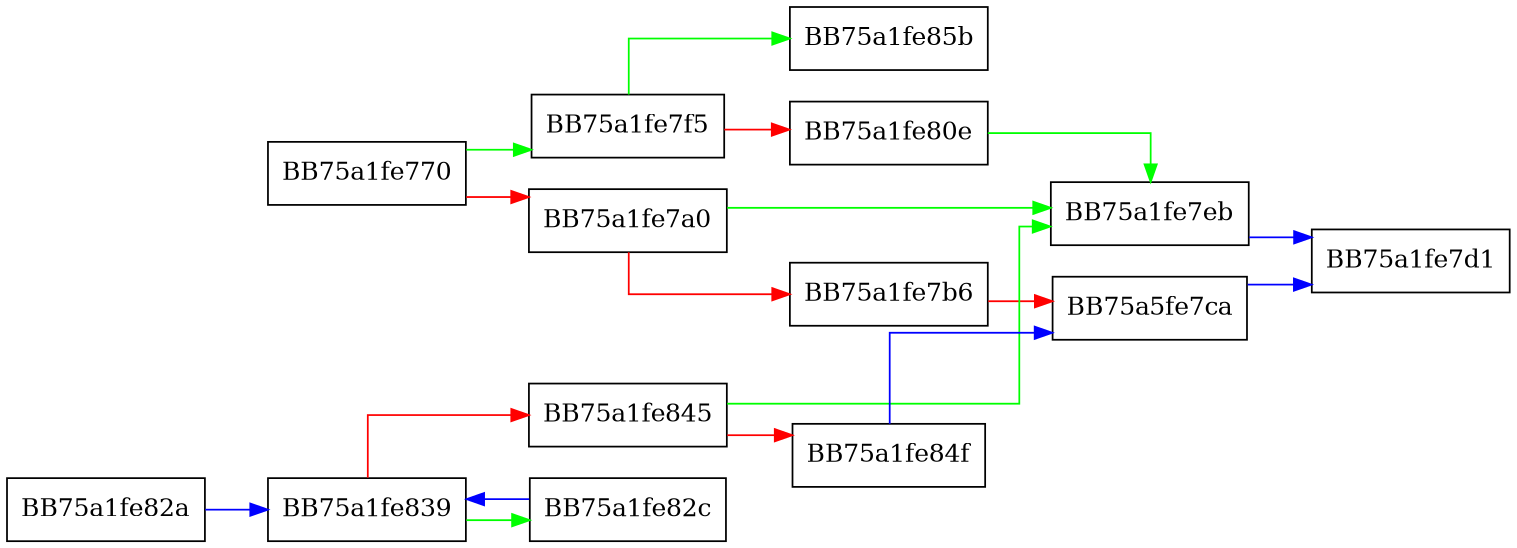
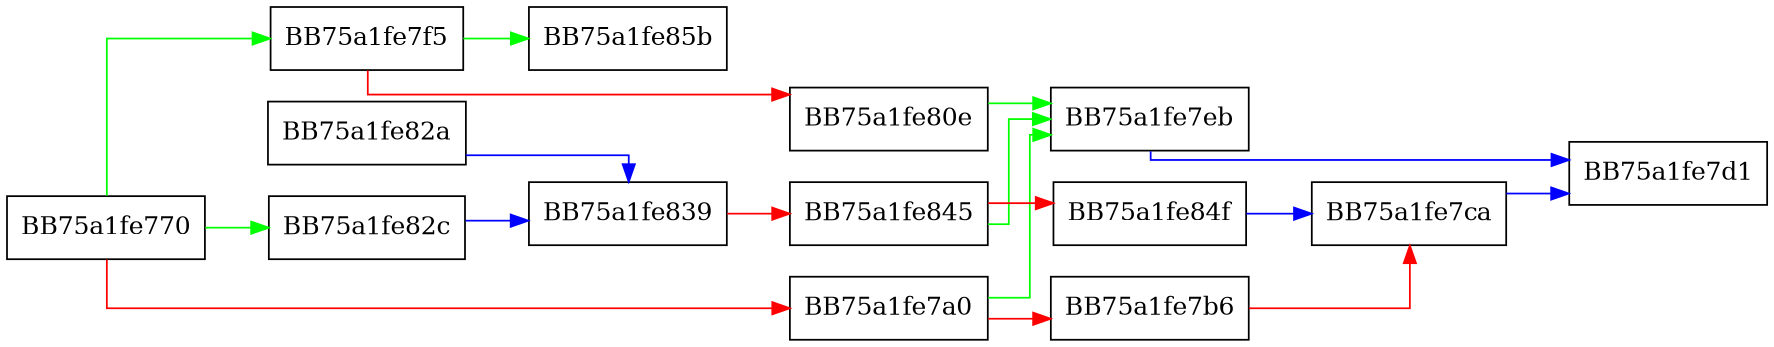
(1150, 308) -> (1409, 214)
(489, 520) -> (228, 228)
